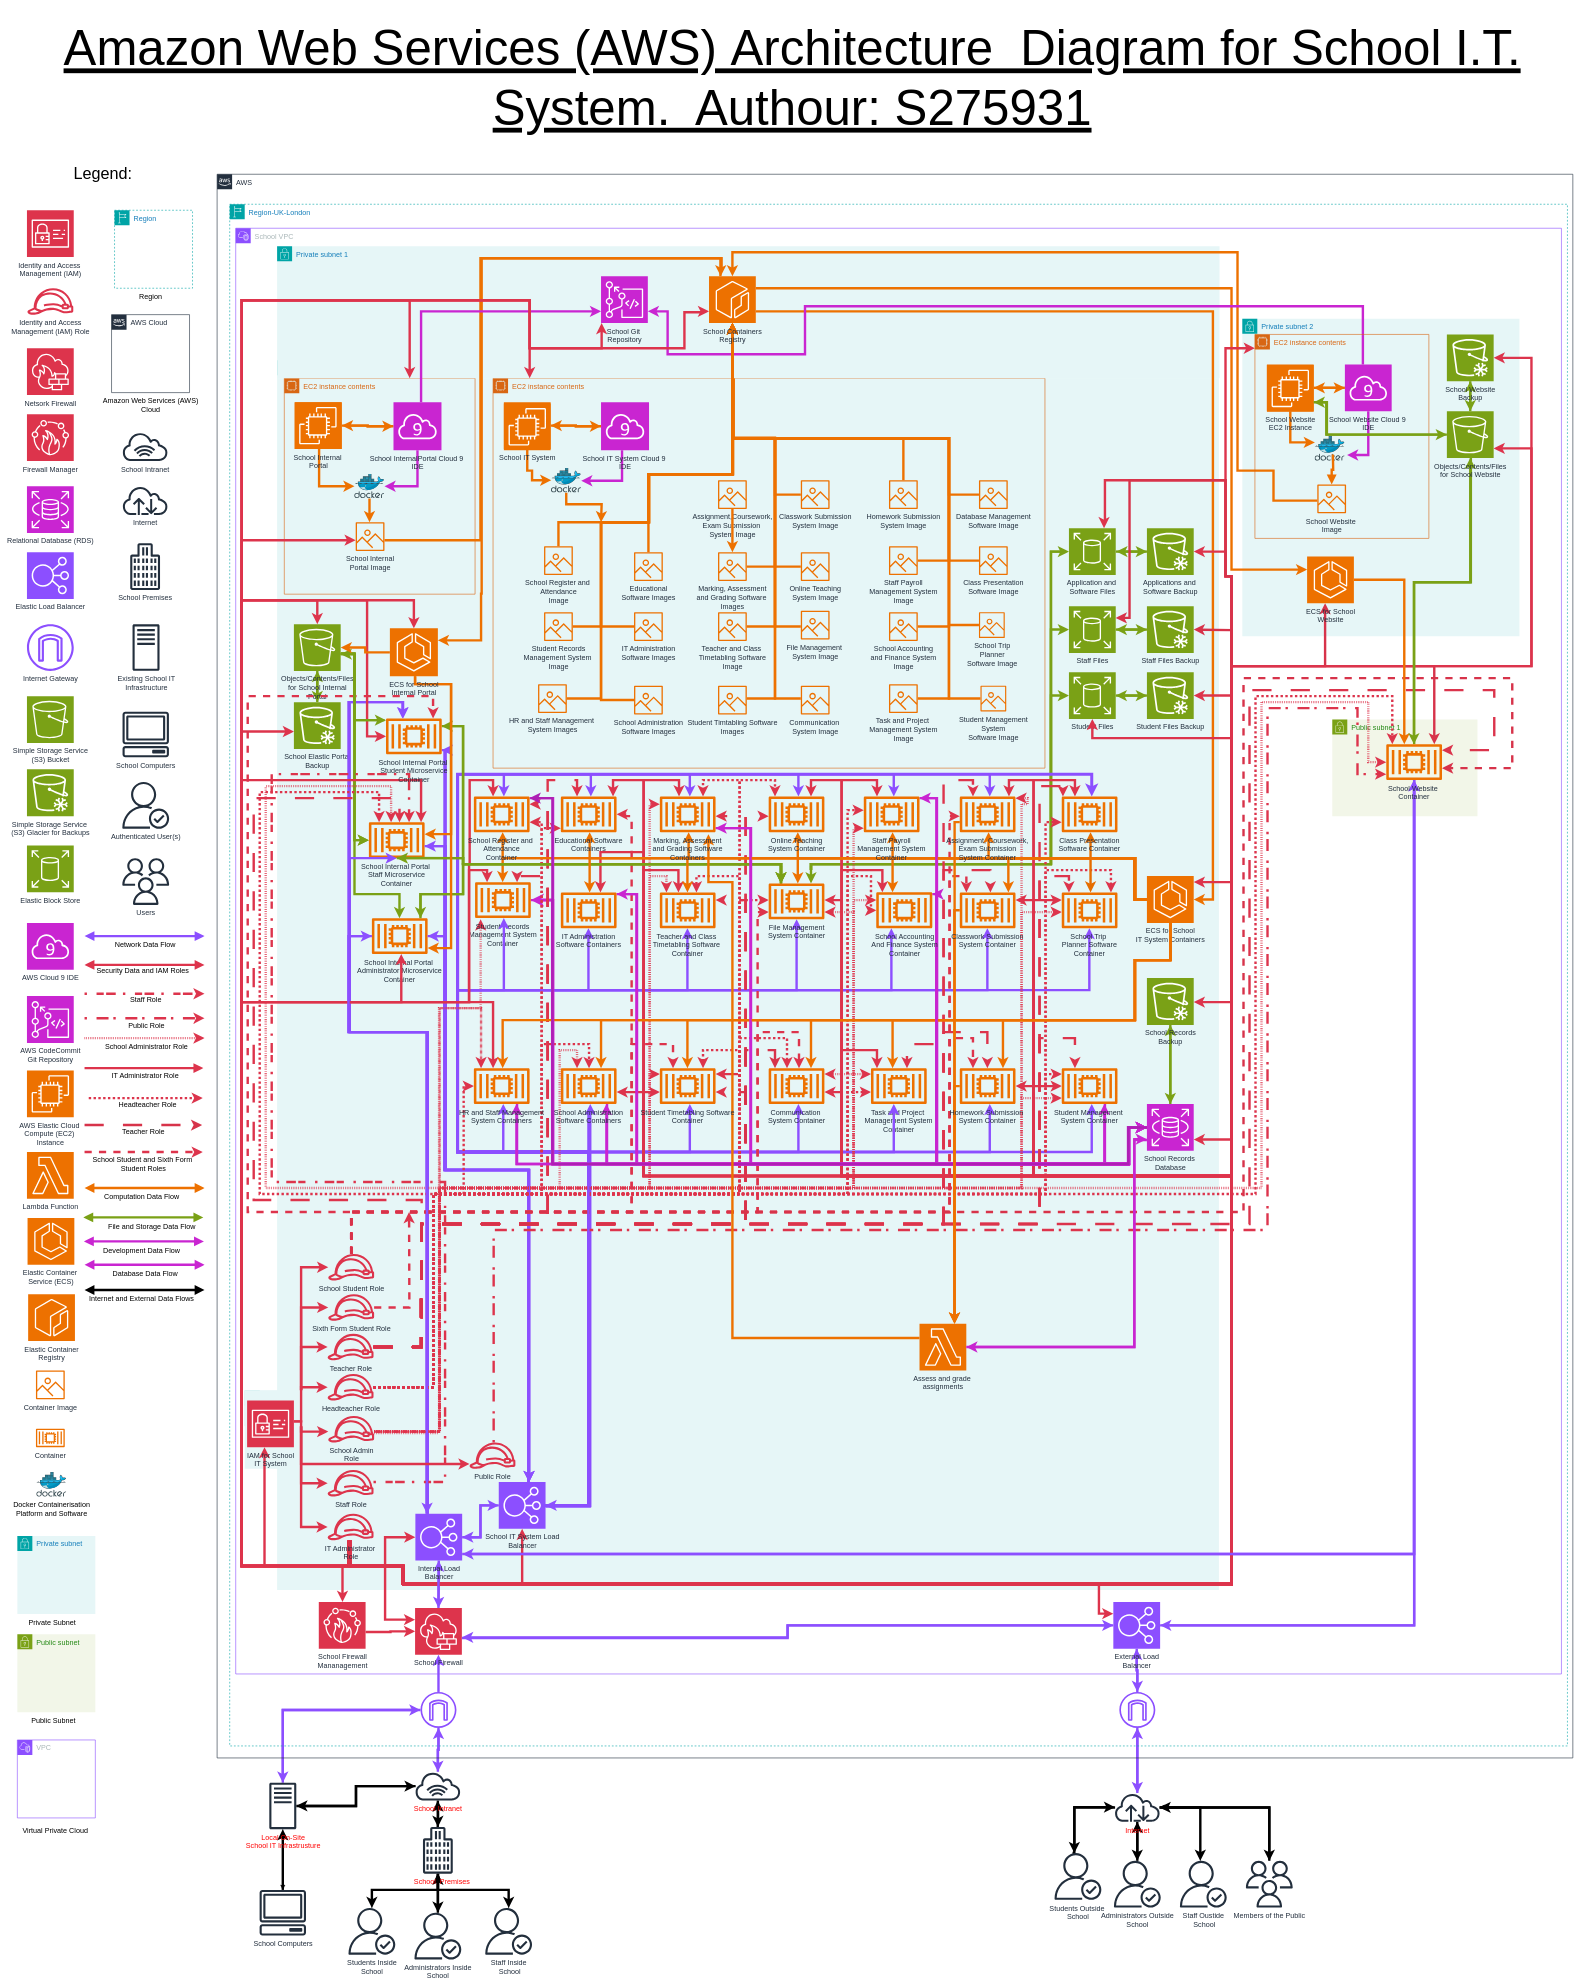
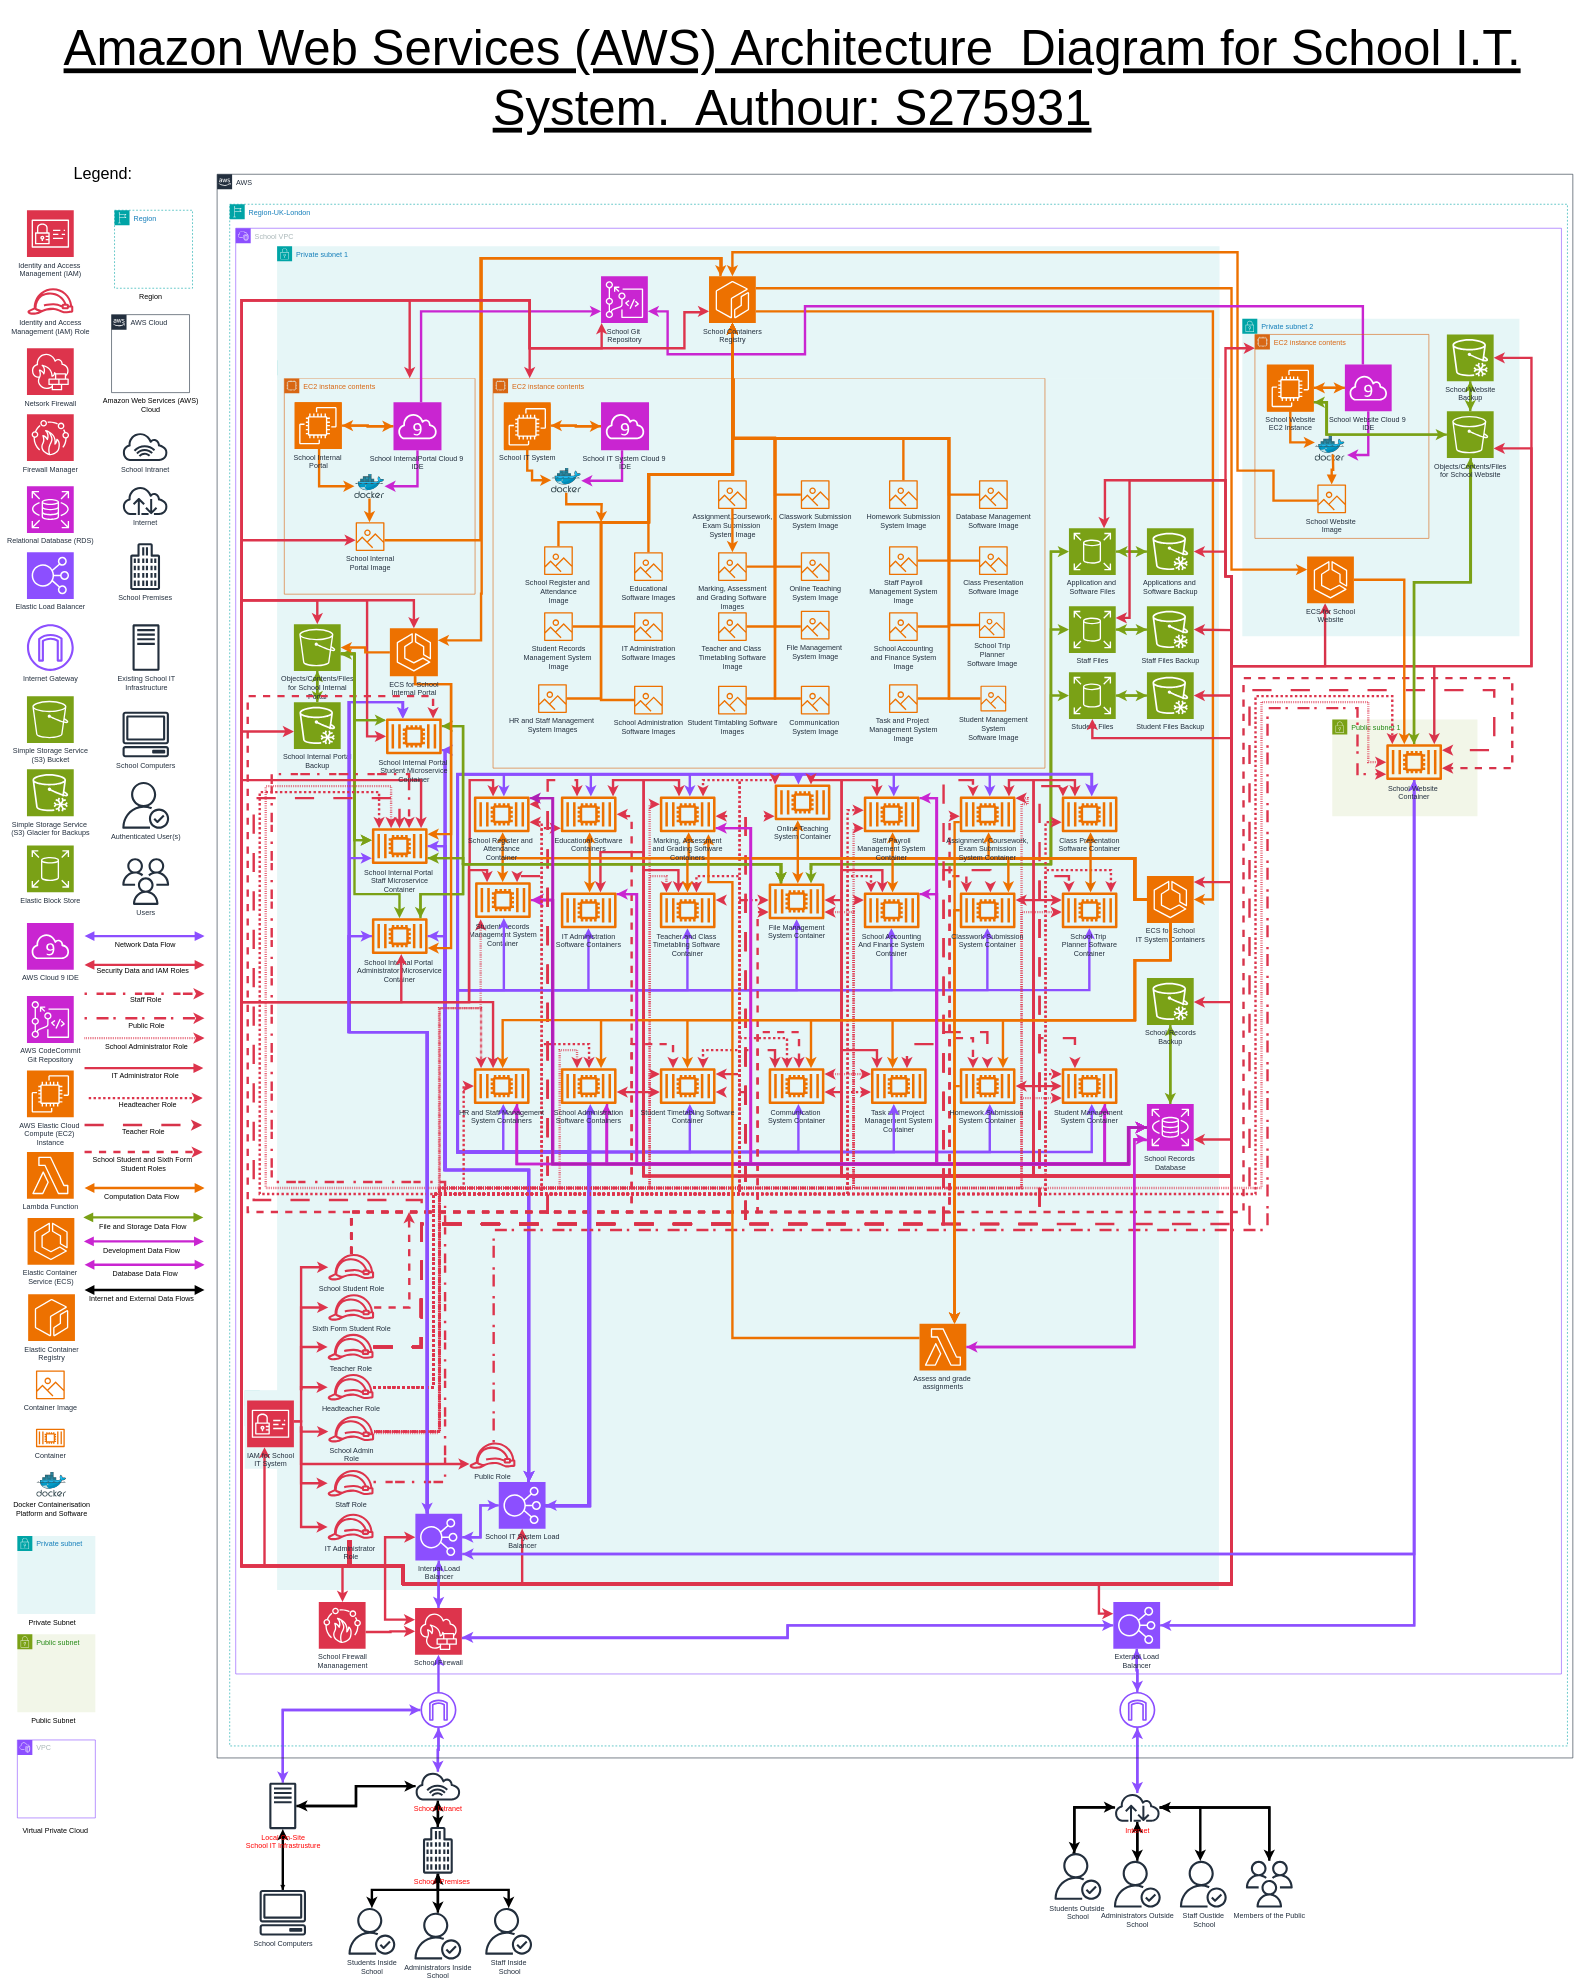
(317, 762) -> (317, 762)
(796, 815) -> (802, 803)
(397, 840) -> (400, 846)
(904, 911) -> (892, 911)
(152, 1227) -> (143, 1227)
